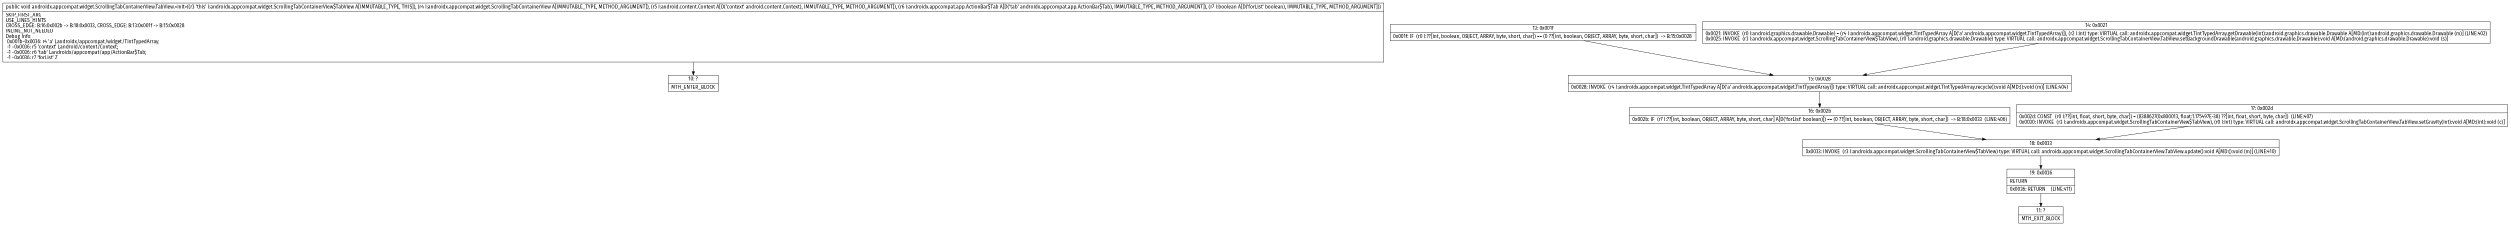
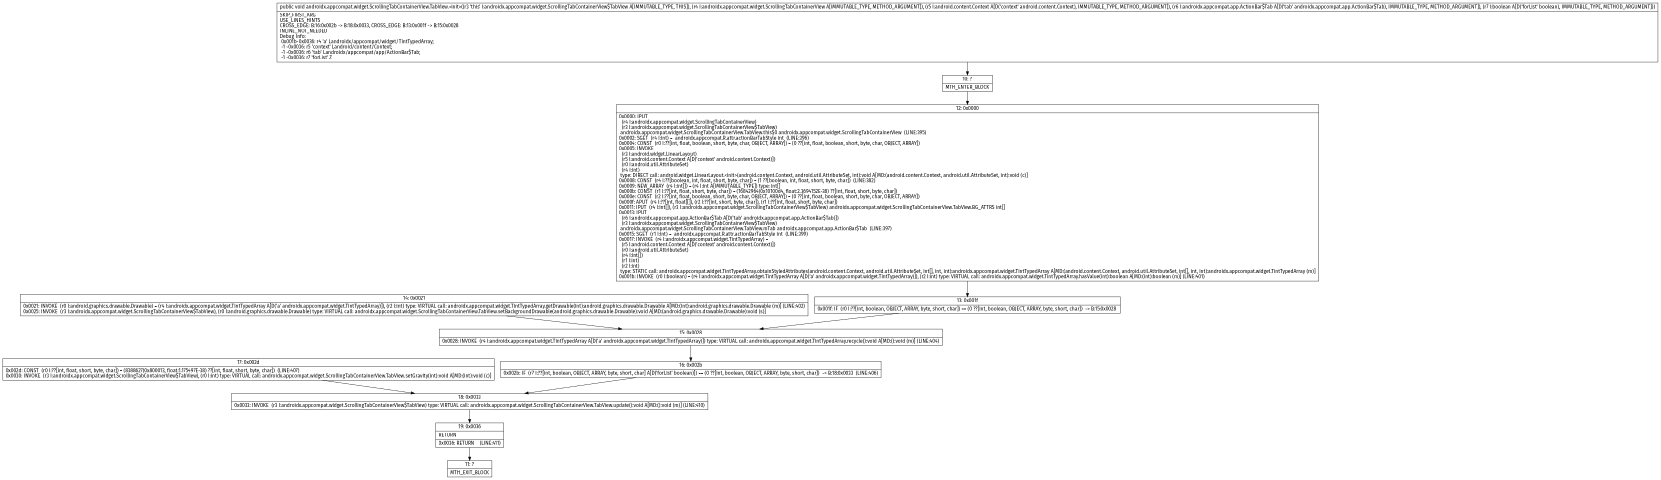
none -> (967, 193)
